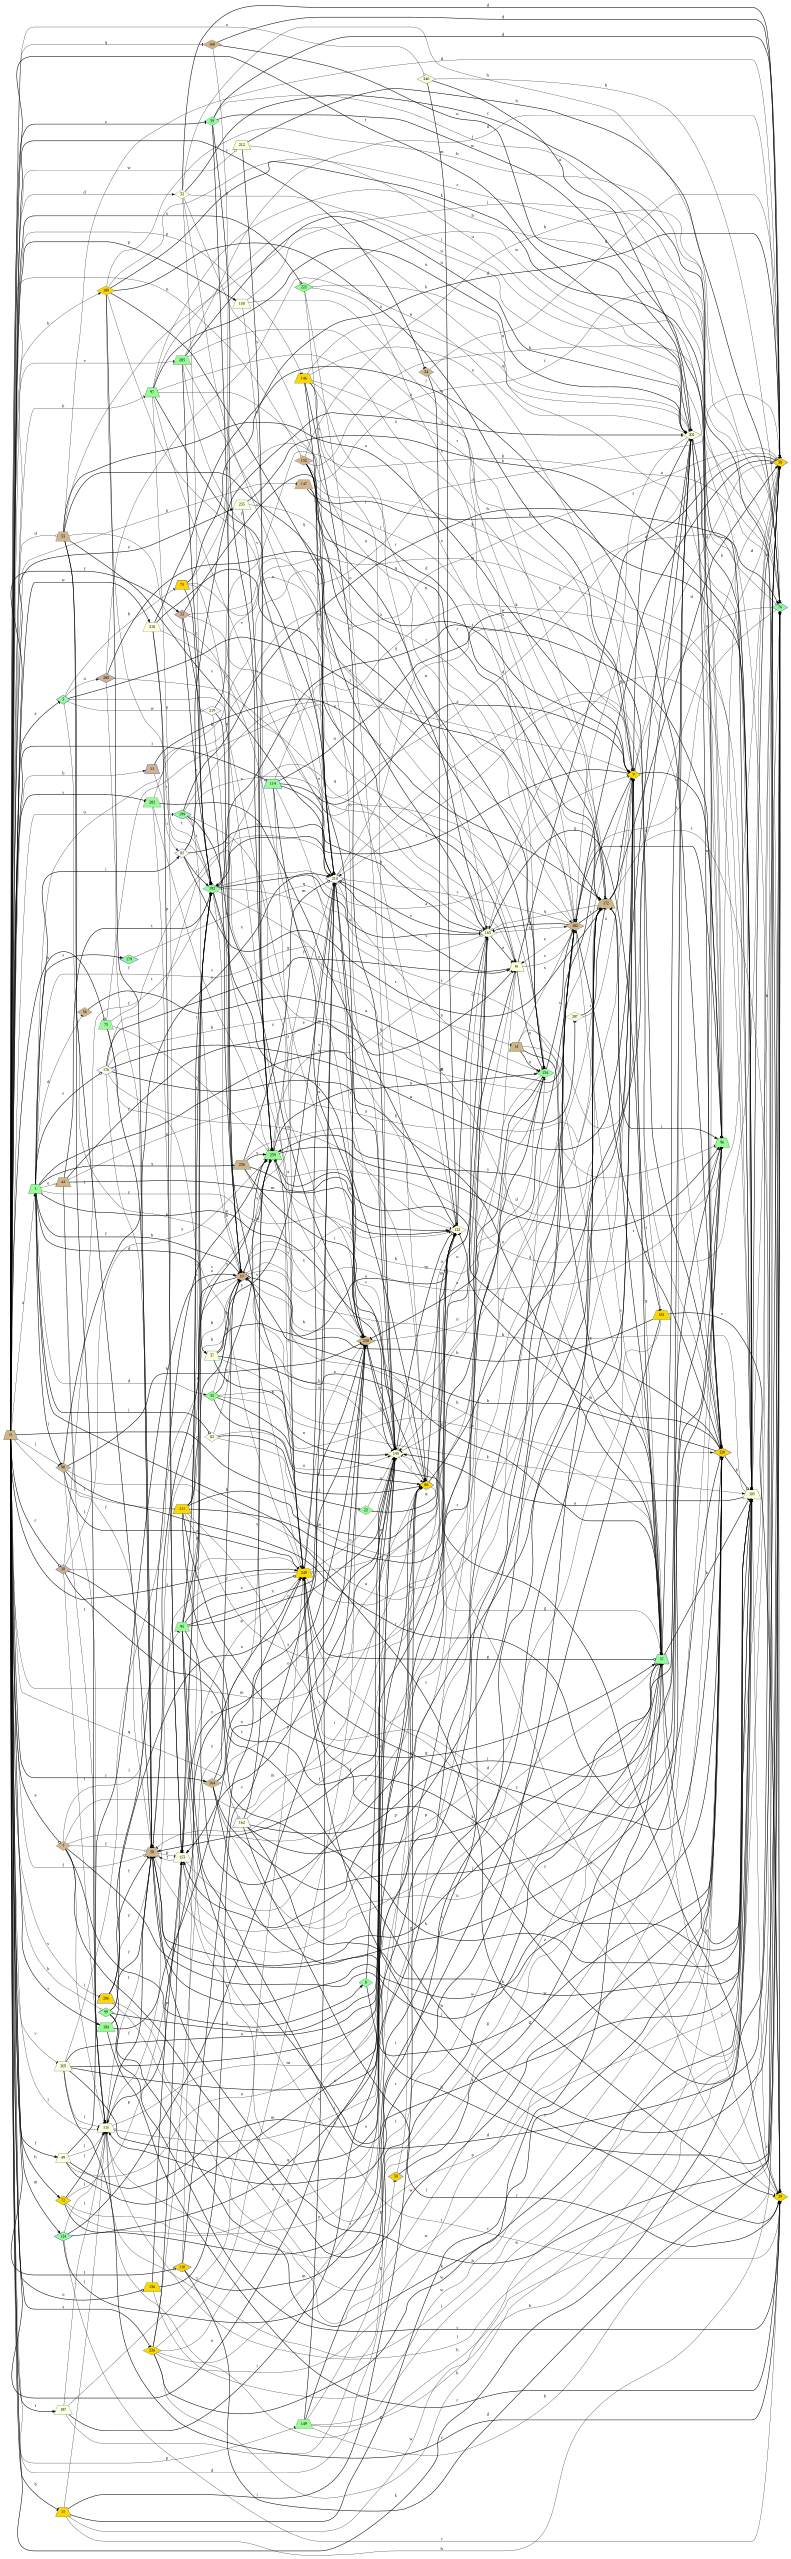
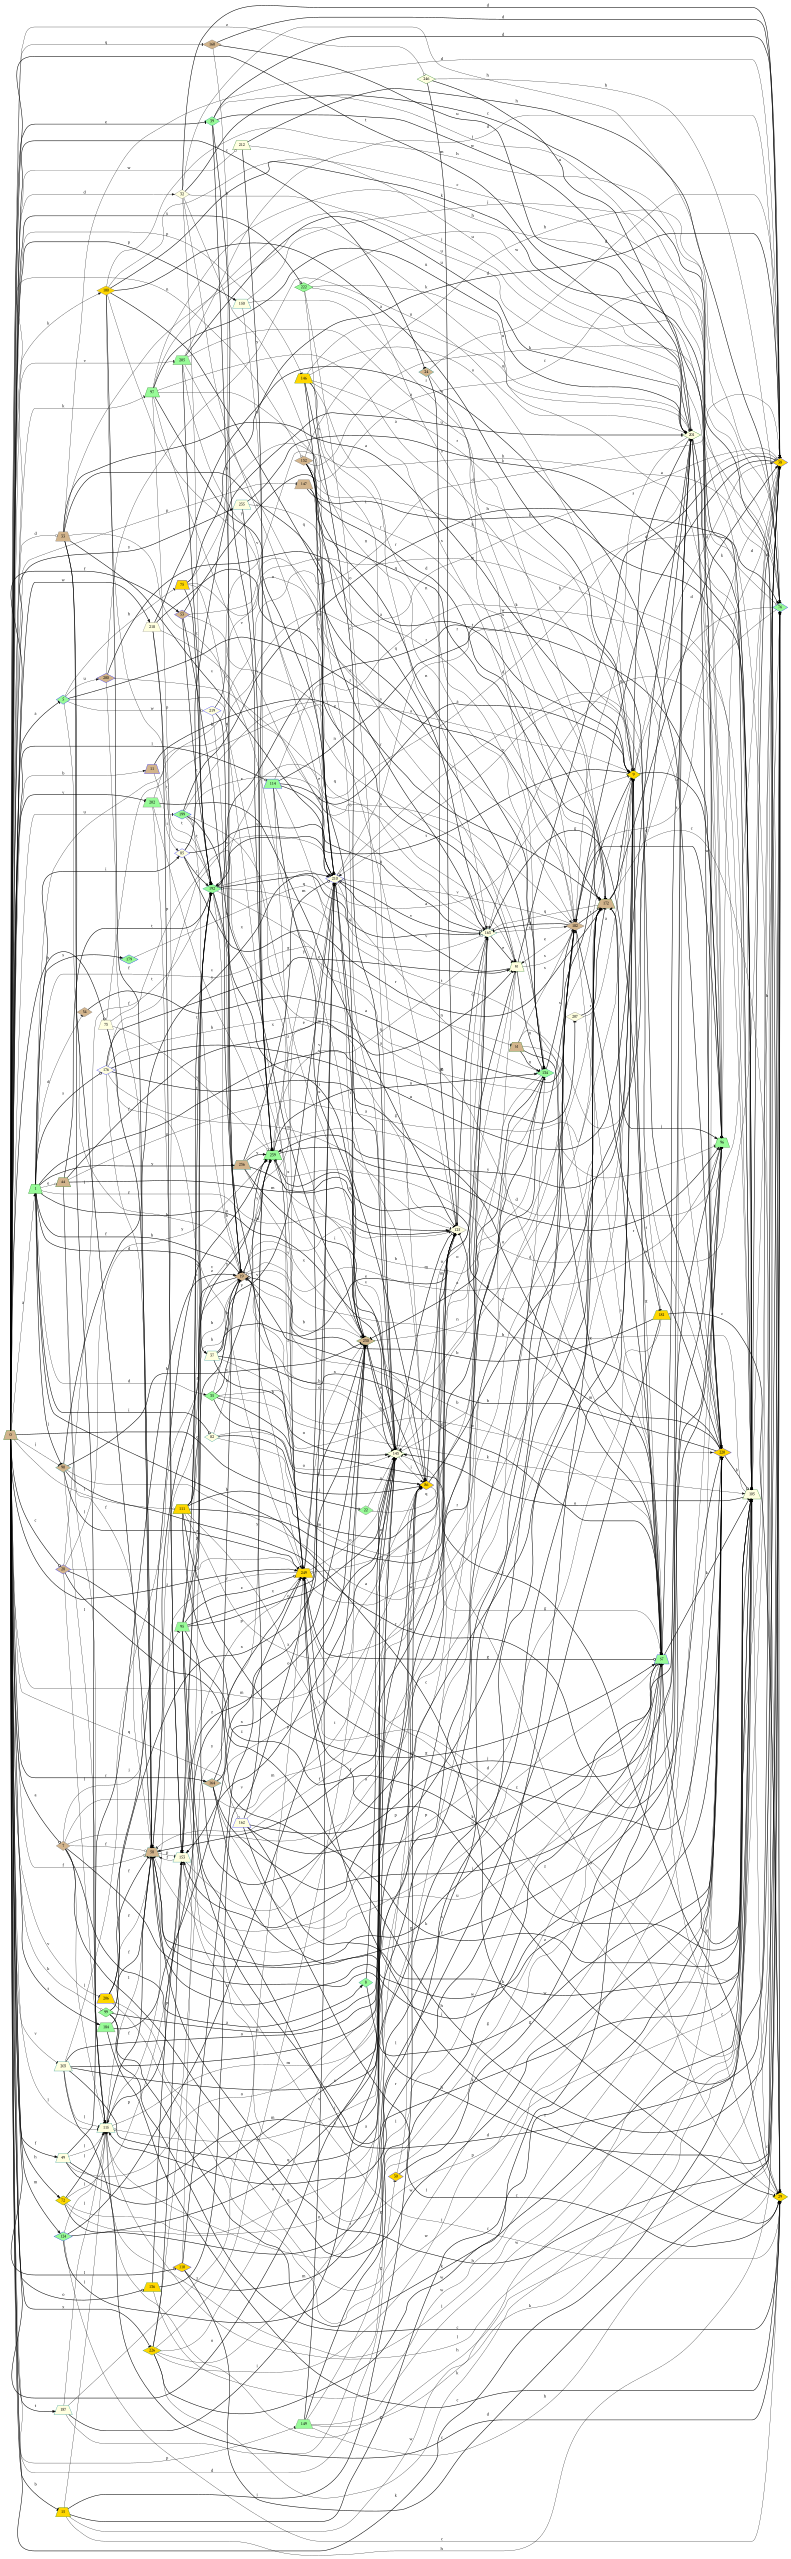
(106, 1025) -> (106, 1025)
(459, 1301) -> (459, 1301)
